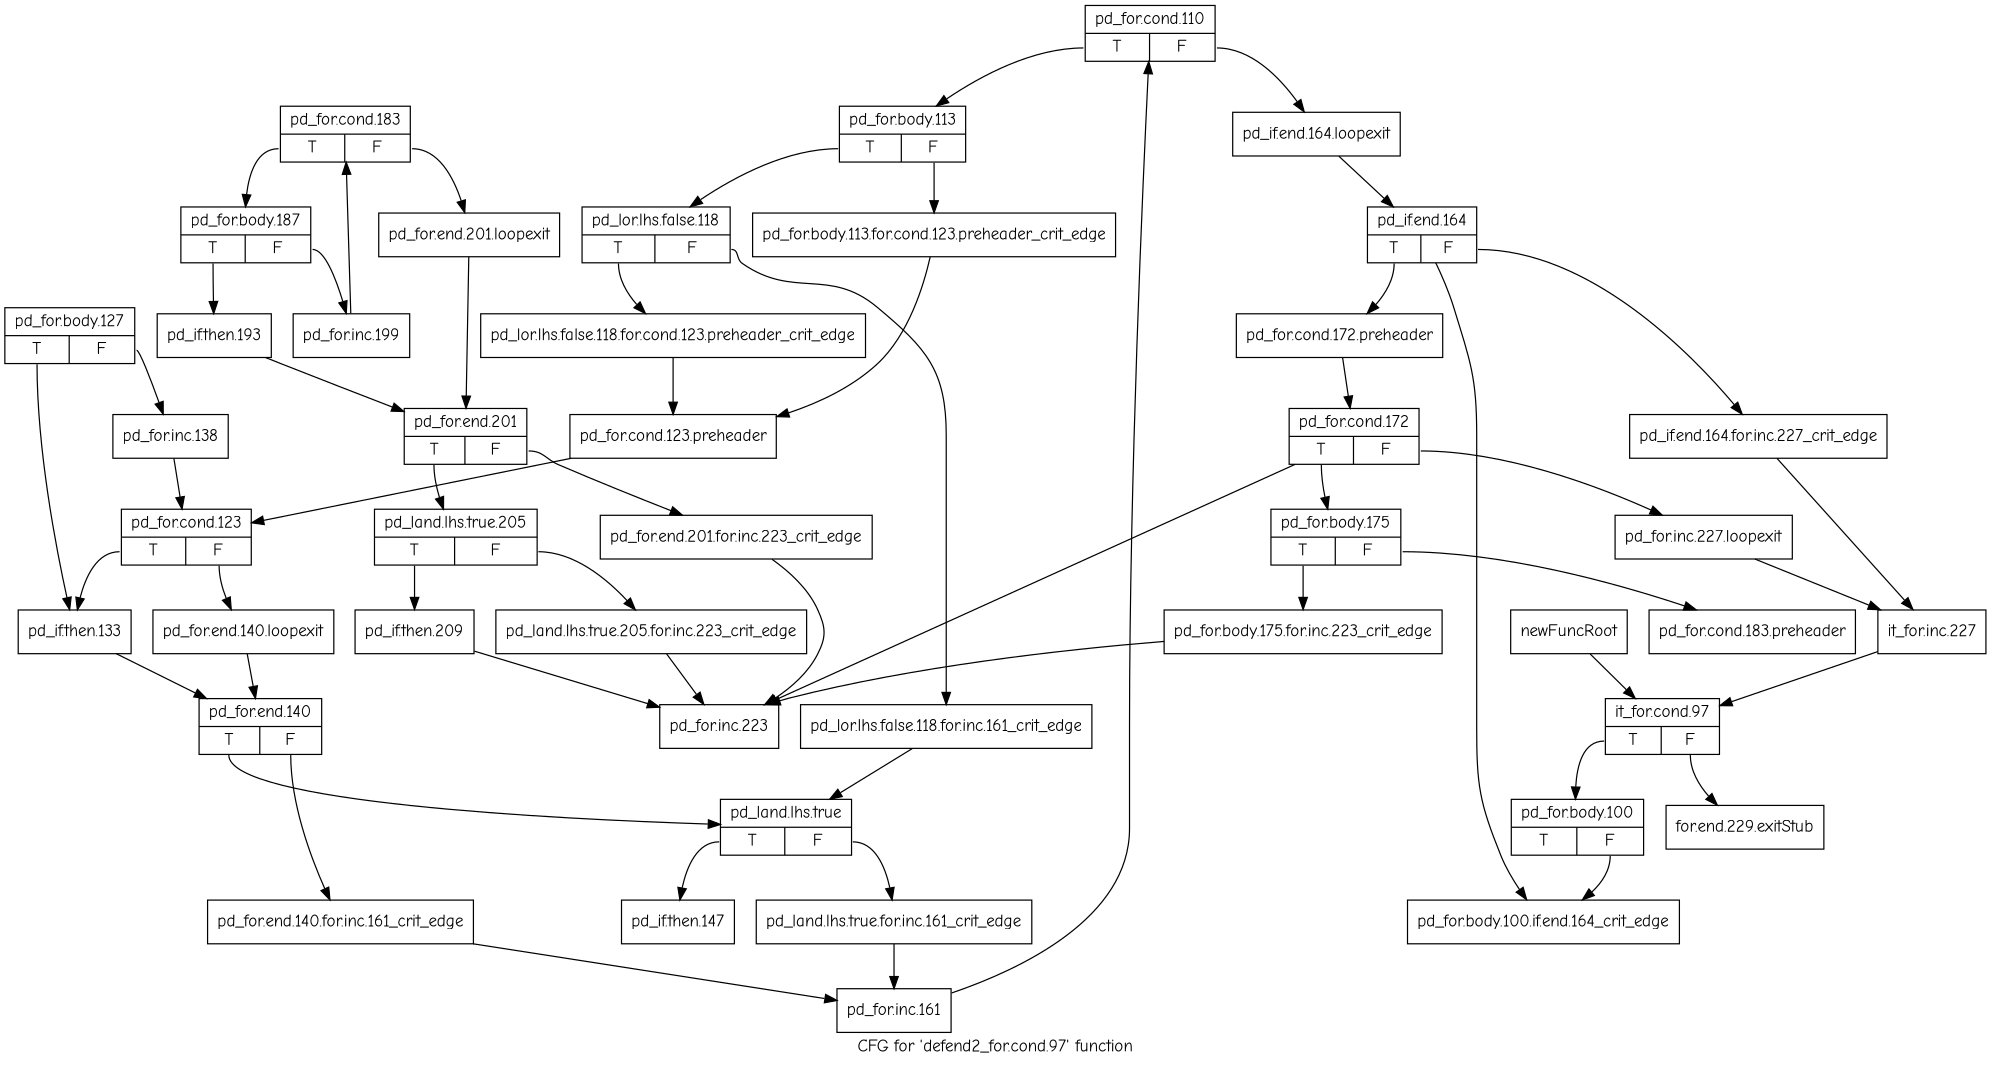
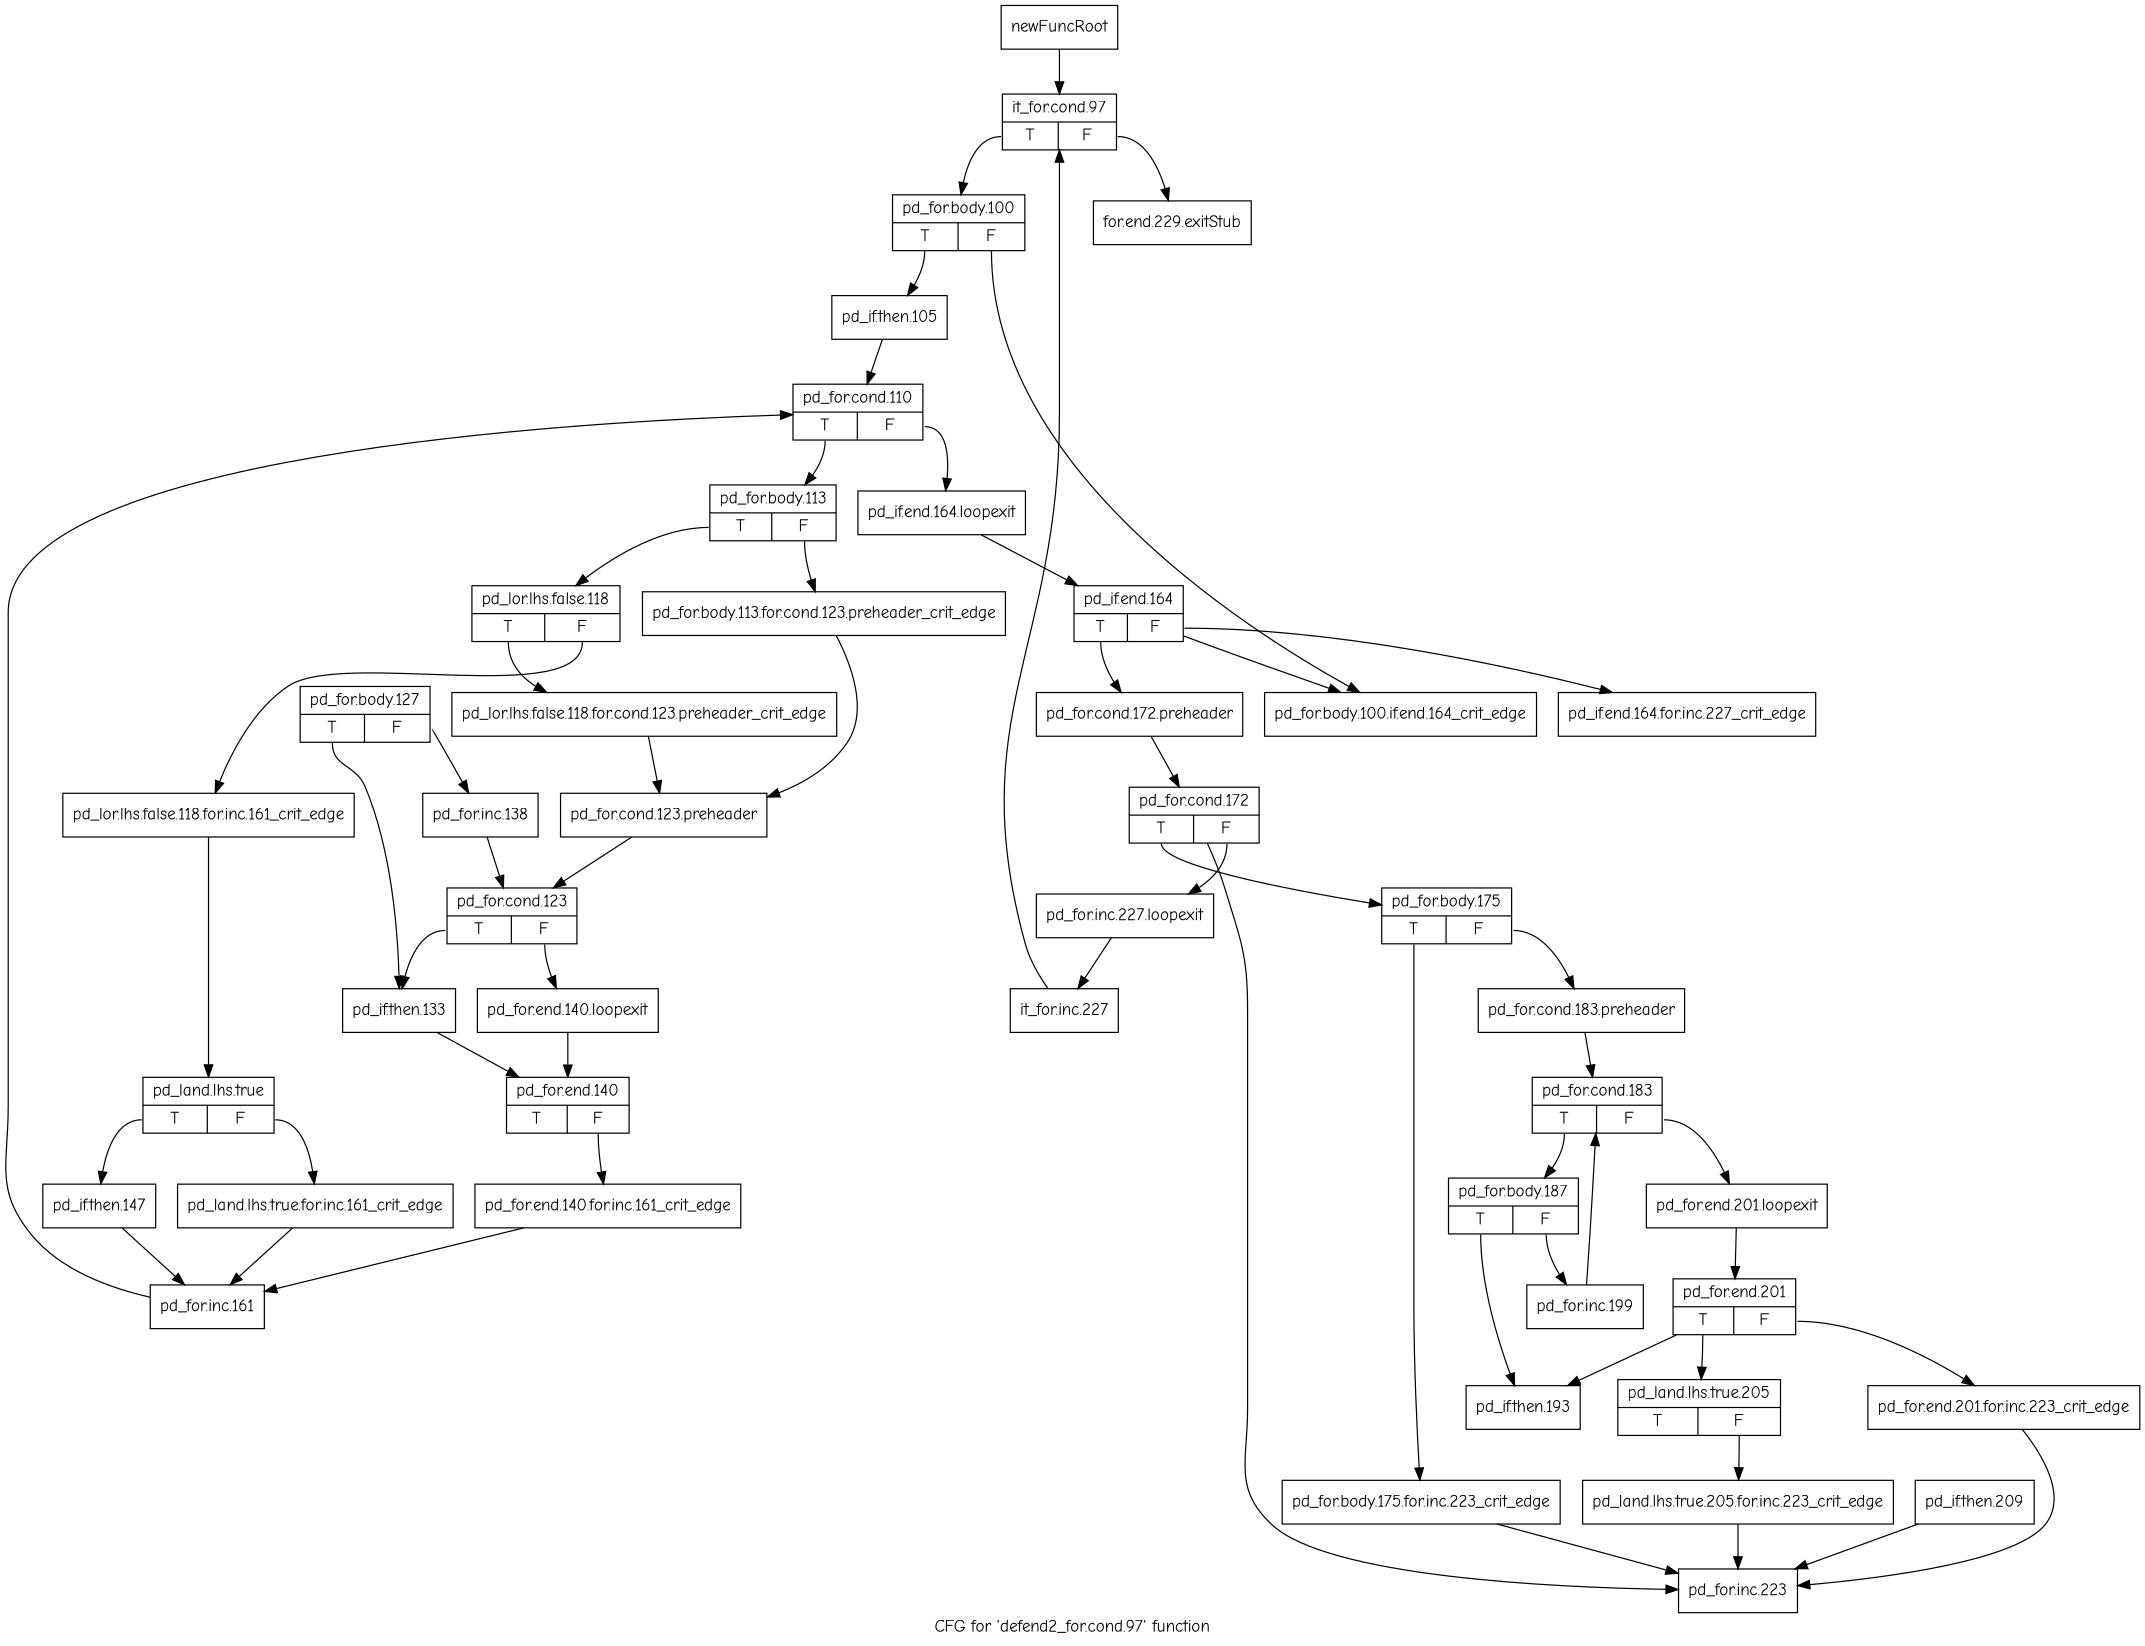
none -> (889, 317)
(329, 382) -> (1628, 1358)
(1841, 529) -> none
(415, 582) -> none
(463, 810) -> none
none -> (1588, 1049)
none -> (149, 1252)
